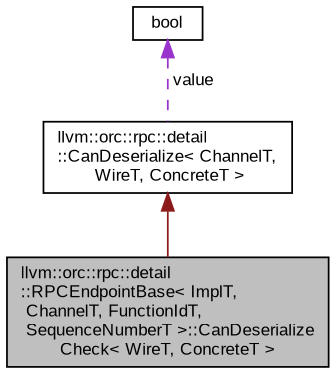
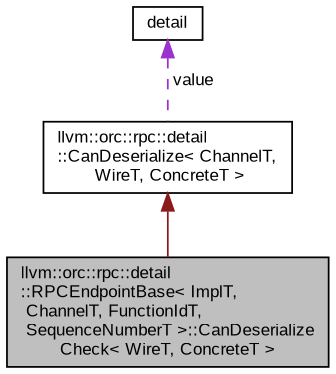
(168, 23) -> (168, 23)
